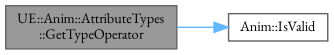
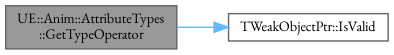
(278, 27) -> (308, 27)
